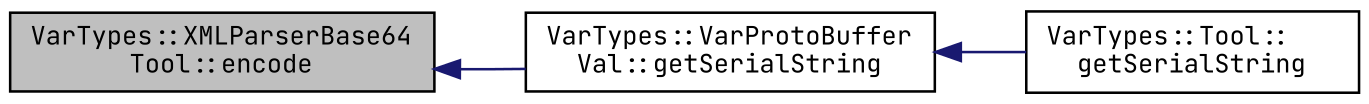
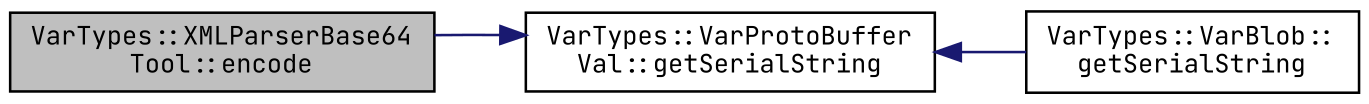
(1193, 52) -> (1193, 52)
(493, 69) -> (467, 35)
